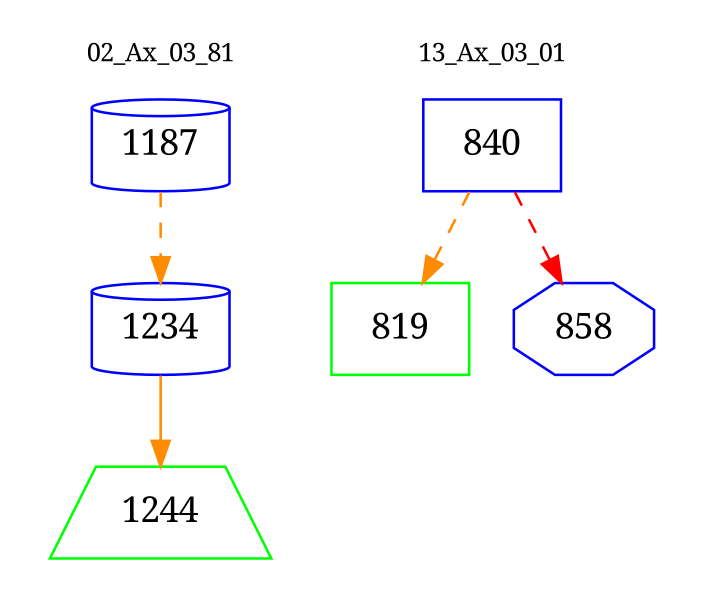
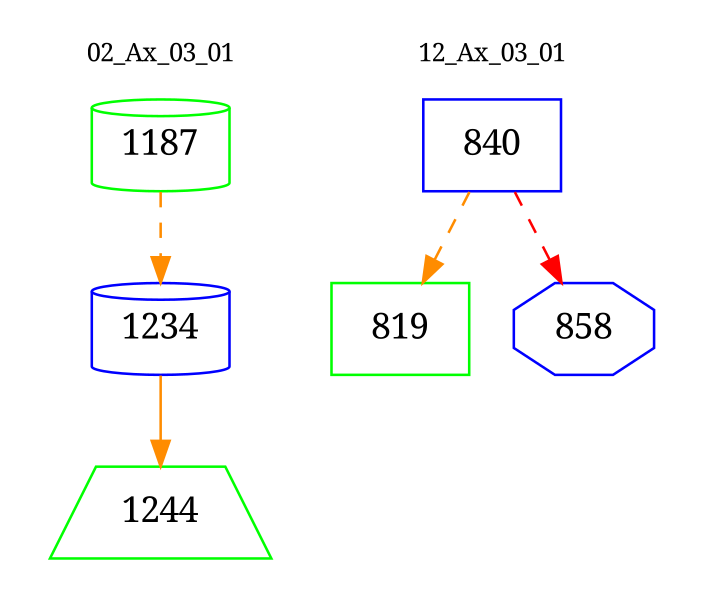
(161, 55) -> (161, 55)
(492, 55) -> (492, 55)
(161, 145) -> (161, 145)
